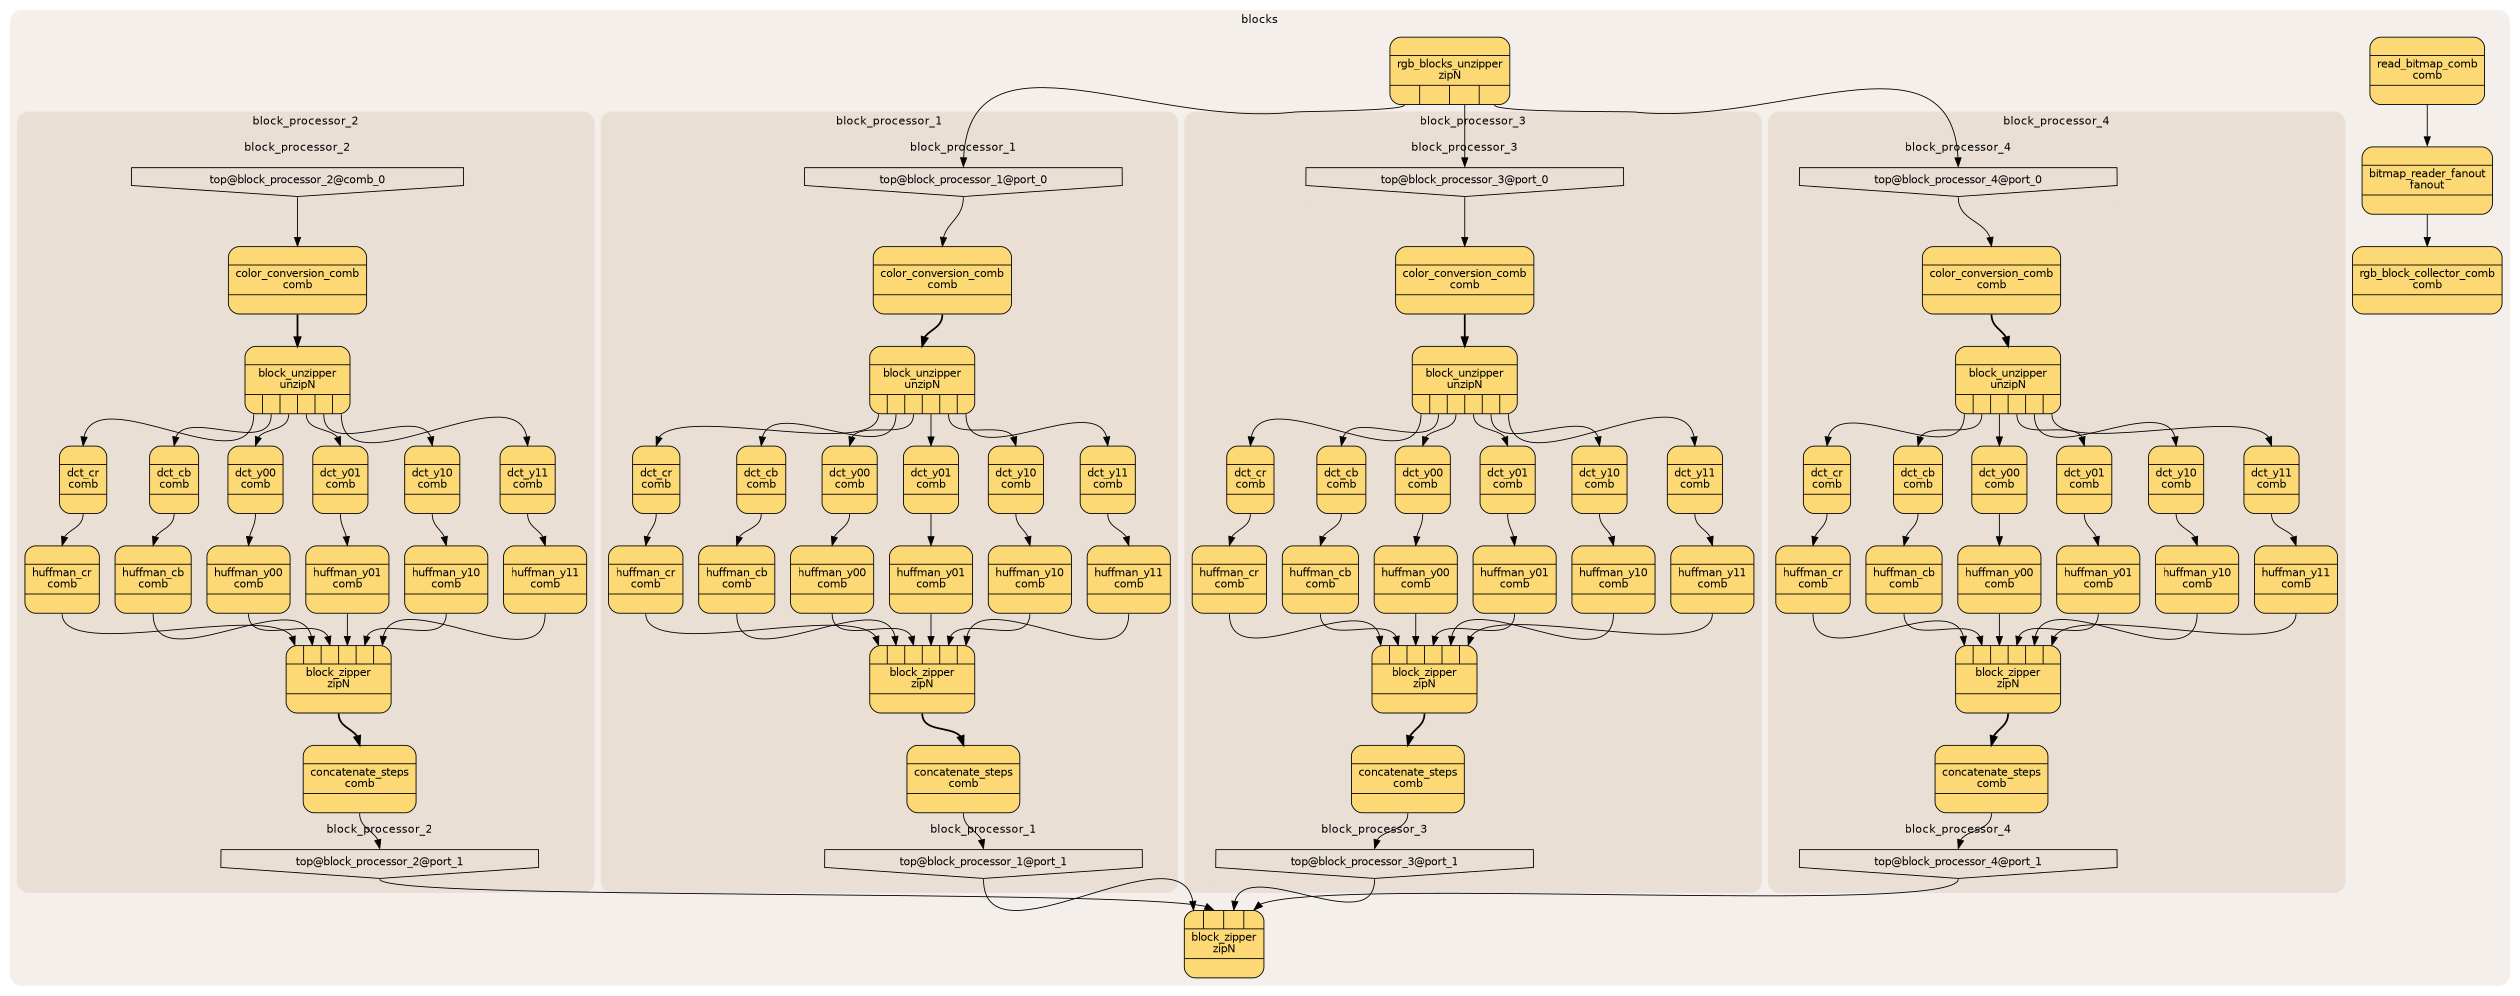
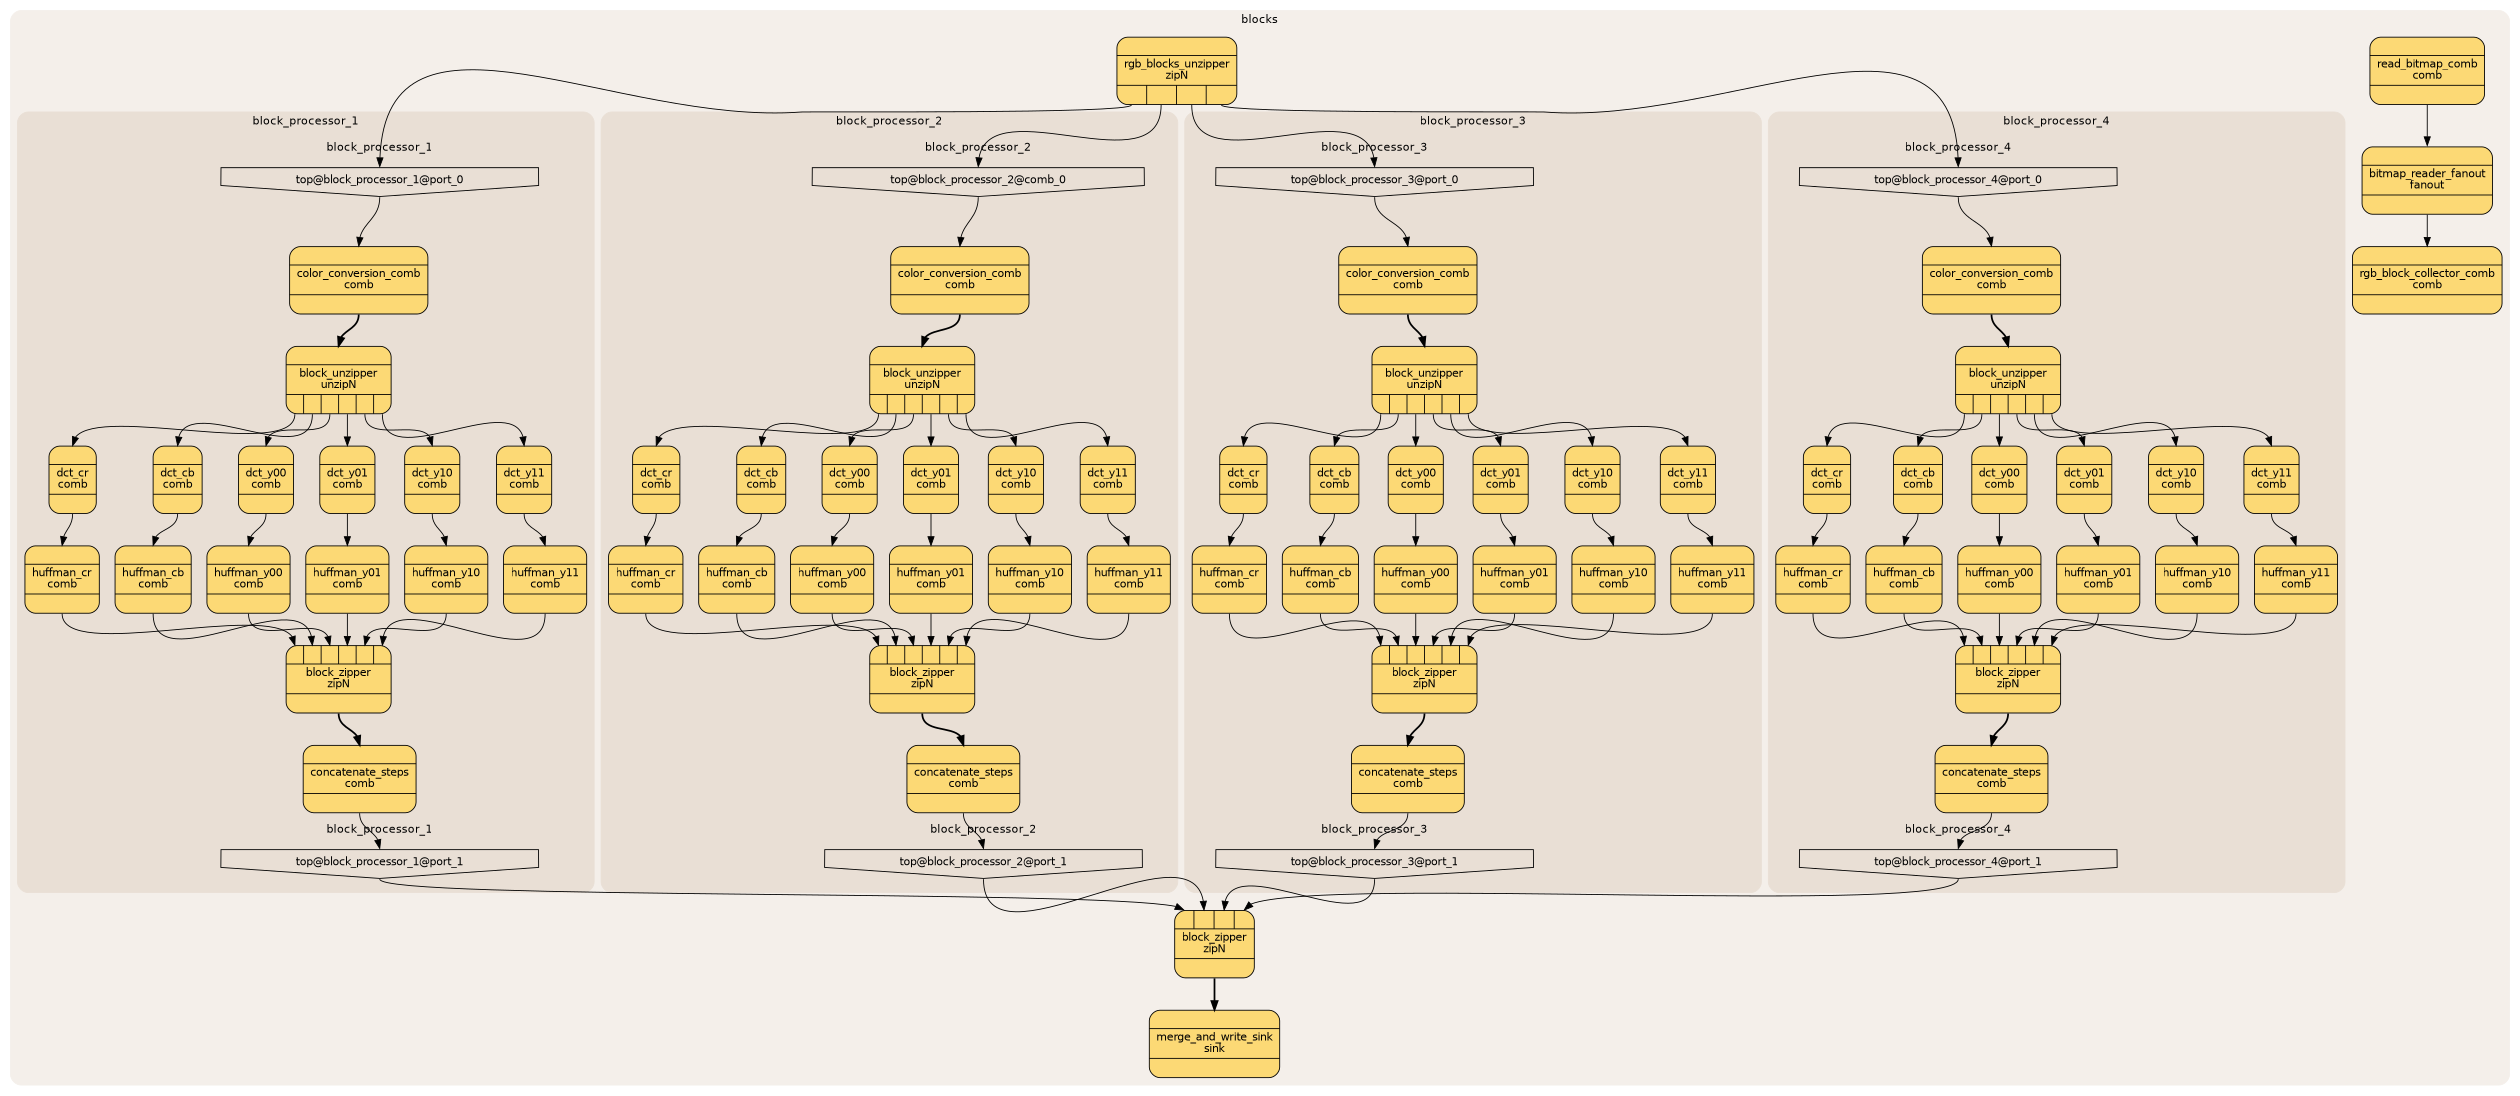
none -> (1042, 133)
none -> (1214, 1044)
